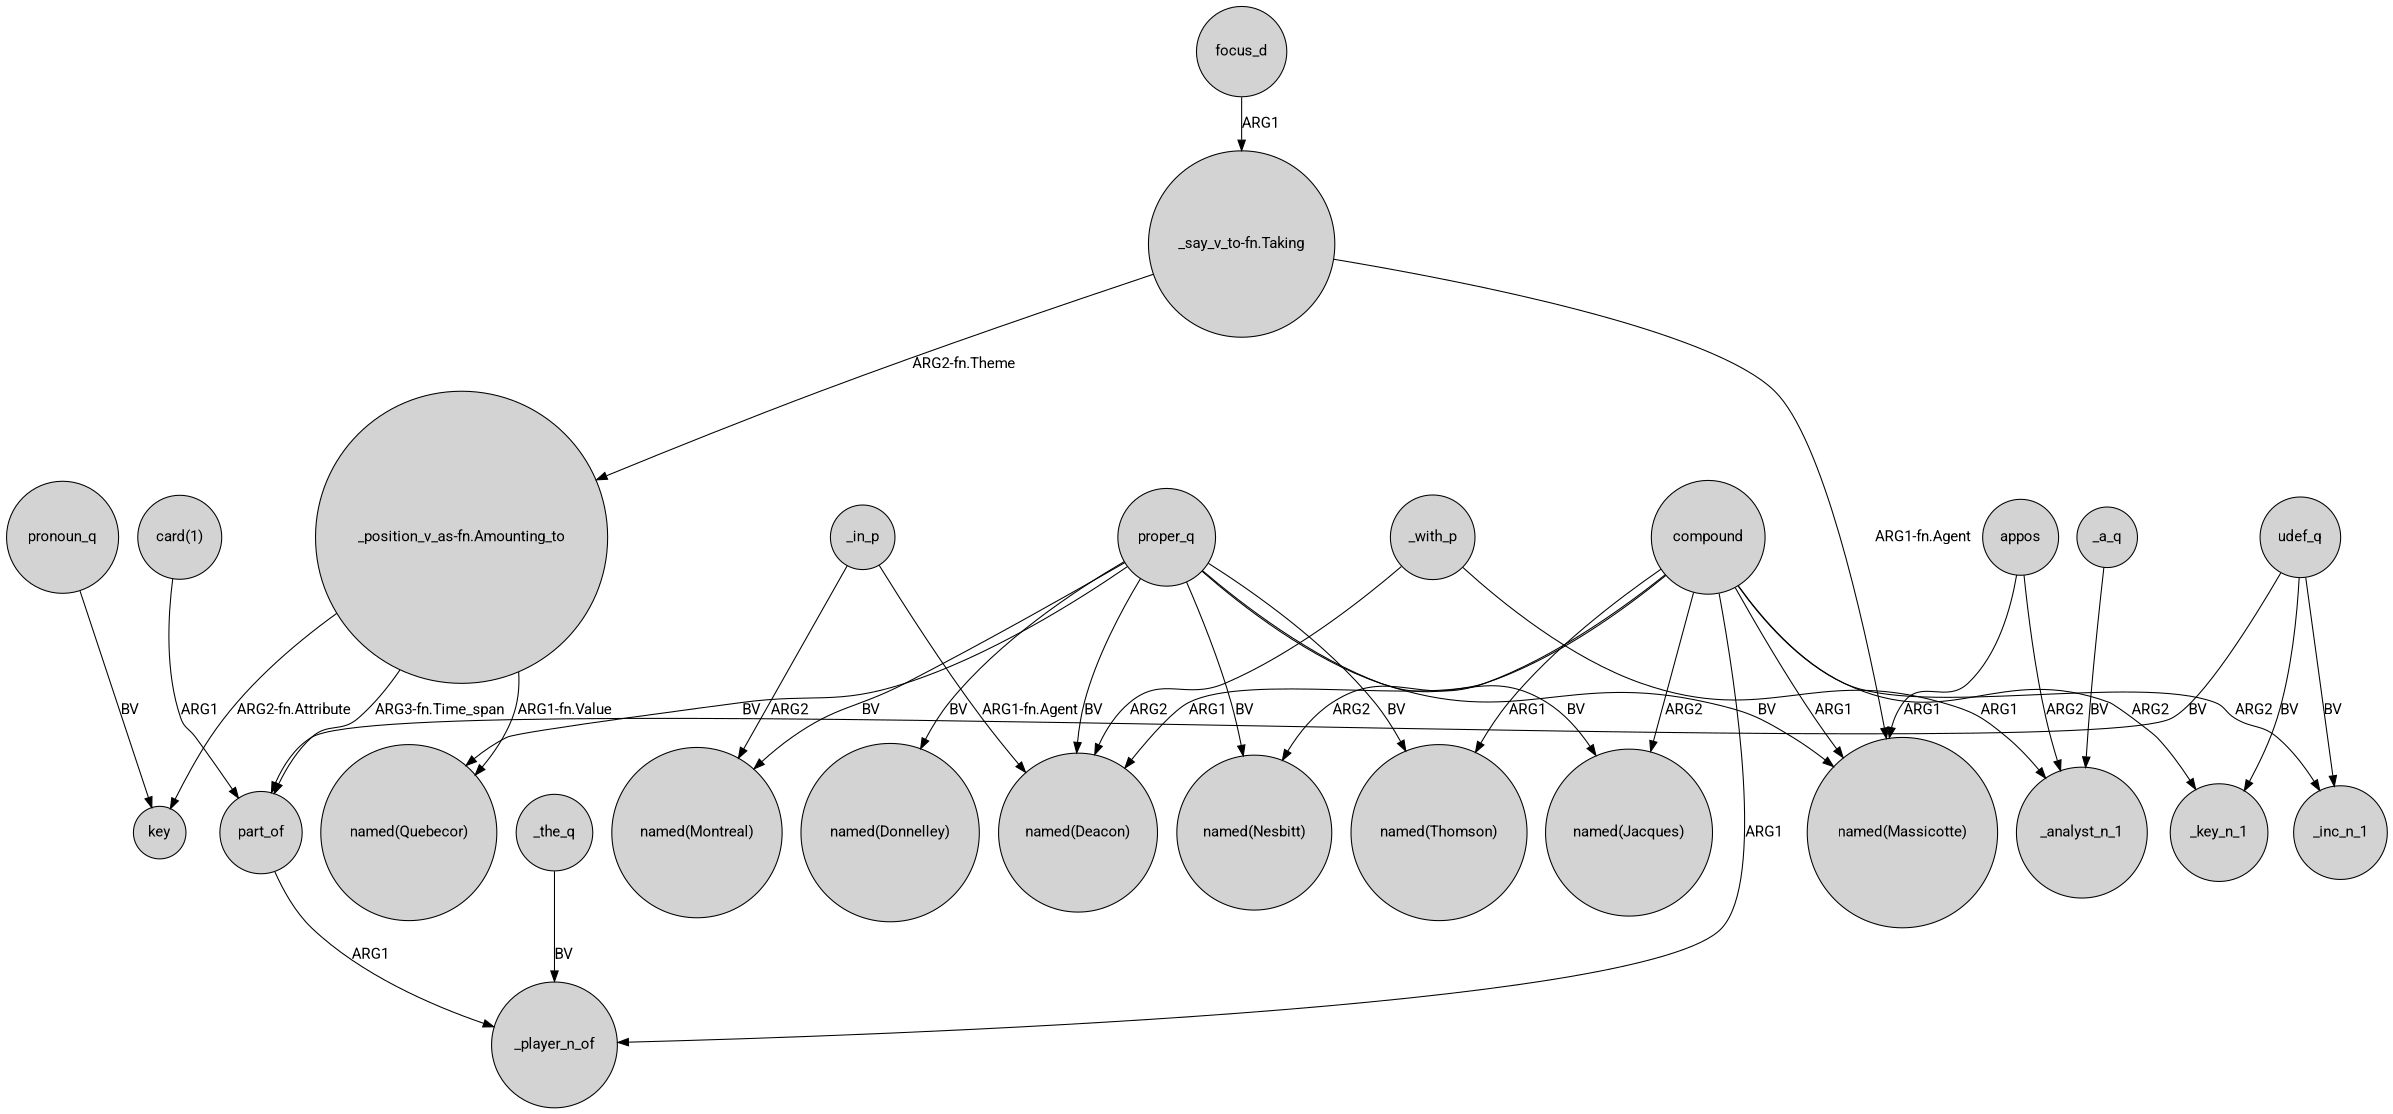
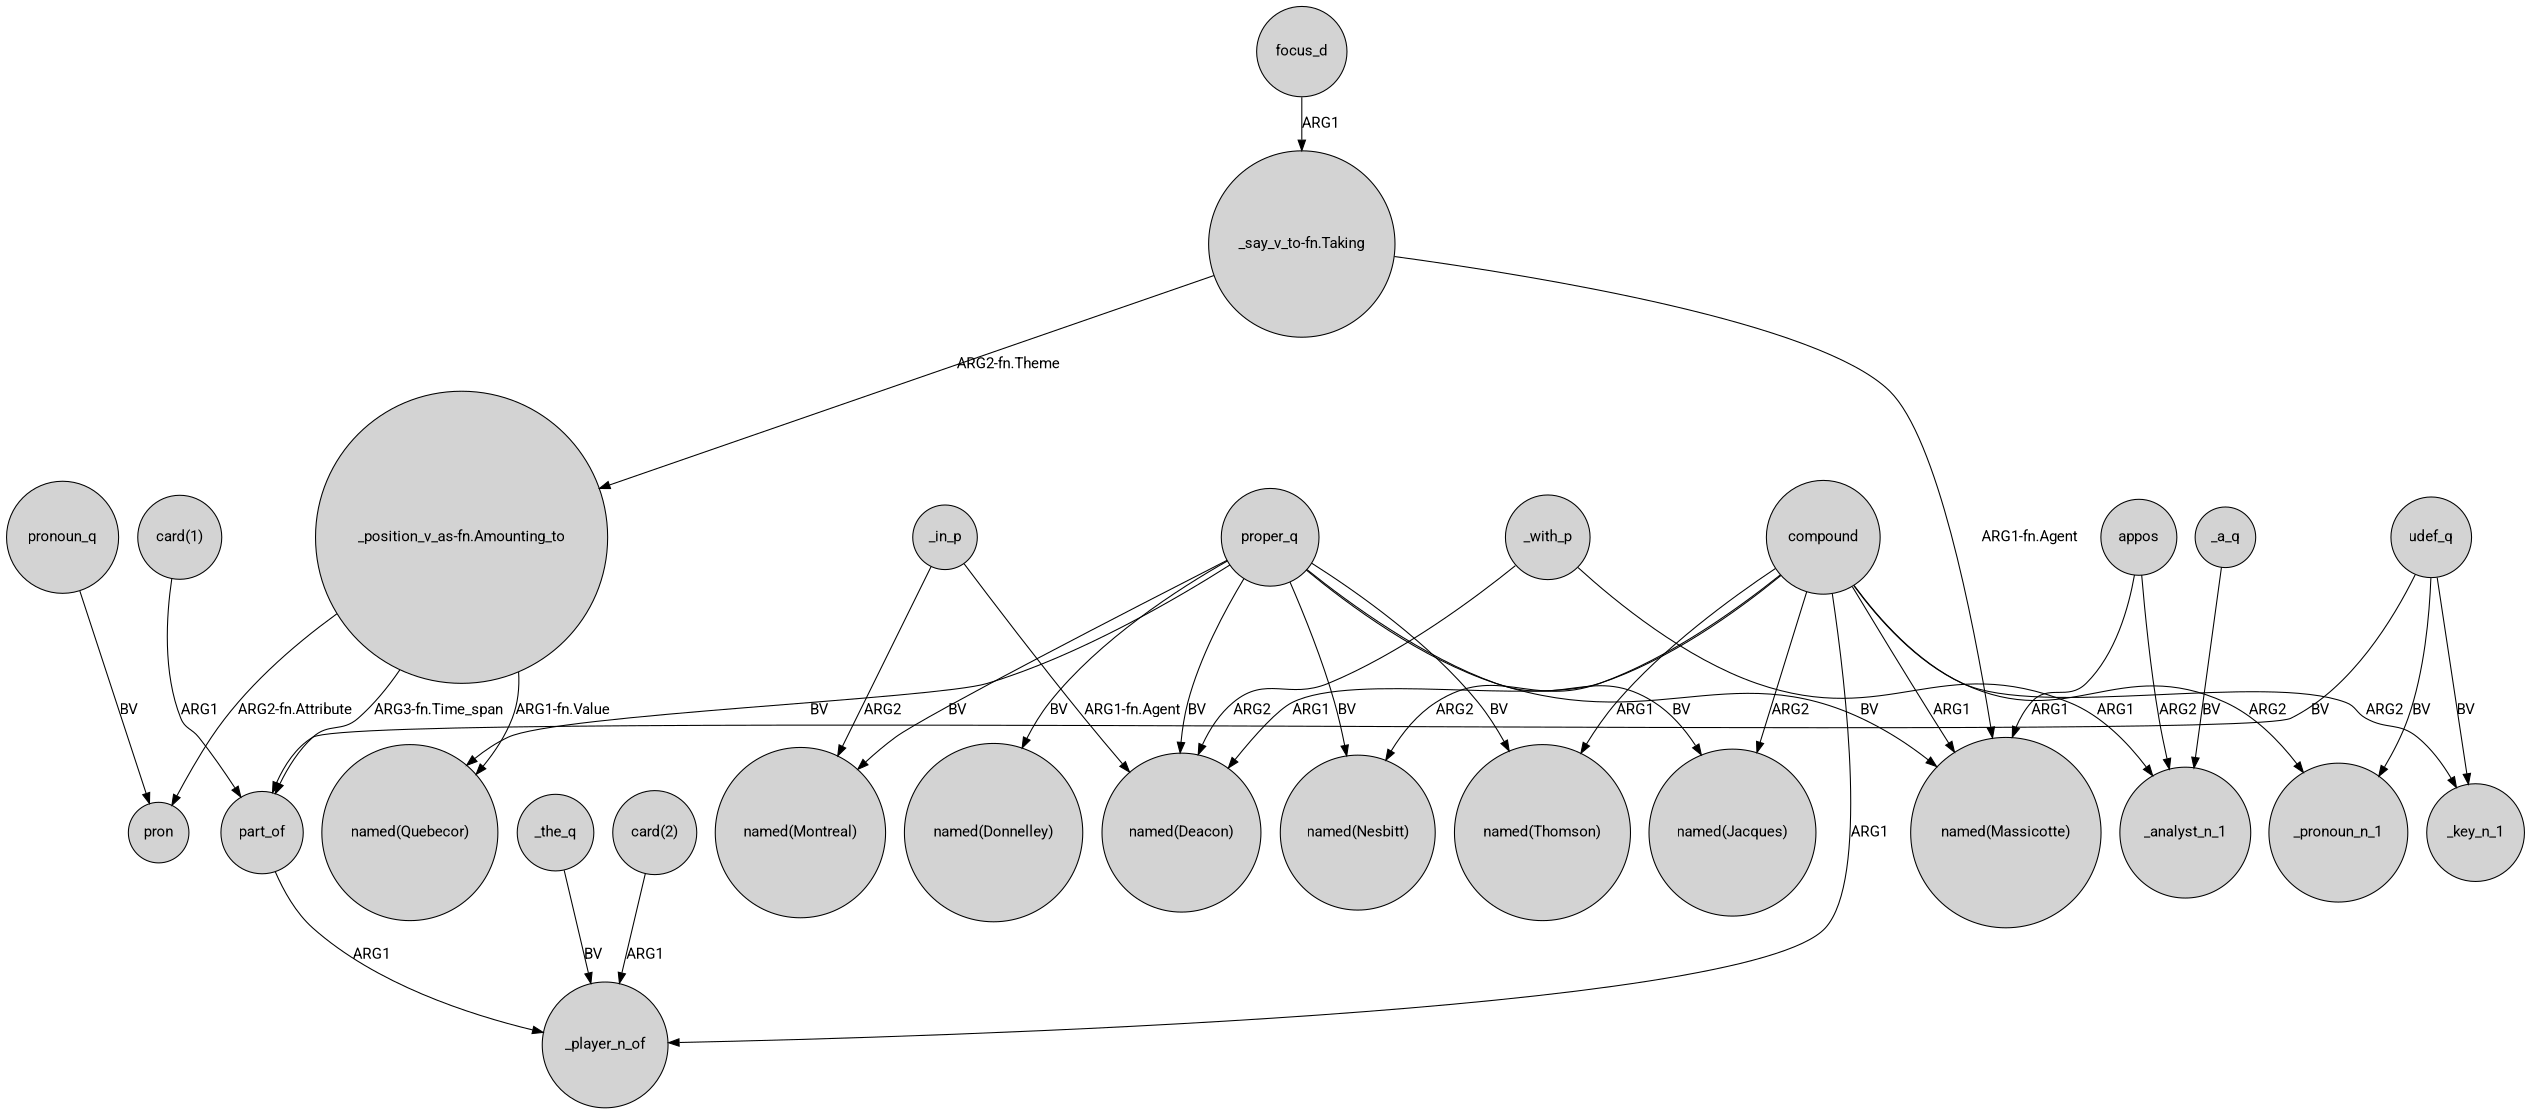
(160, 833) -> (159, 833)
none -> (655, 833)
(2340, 833) -> (2338, 833)
